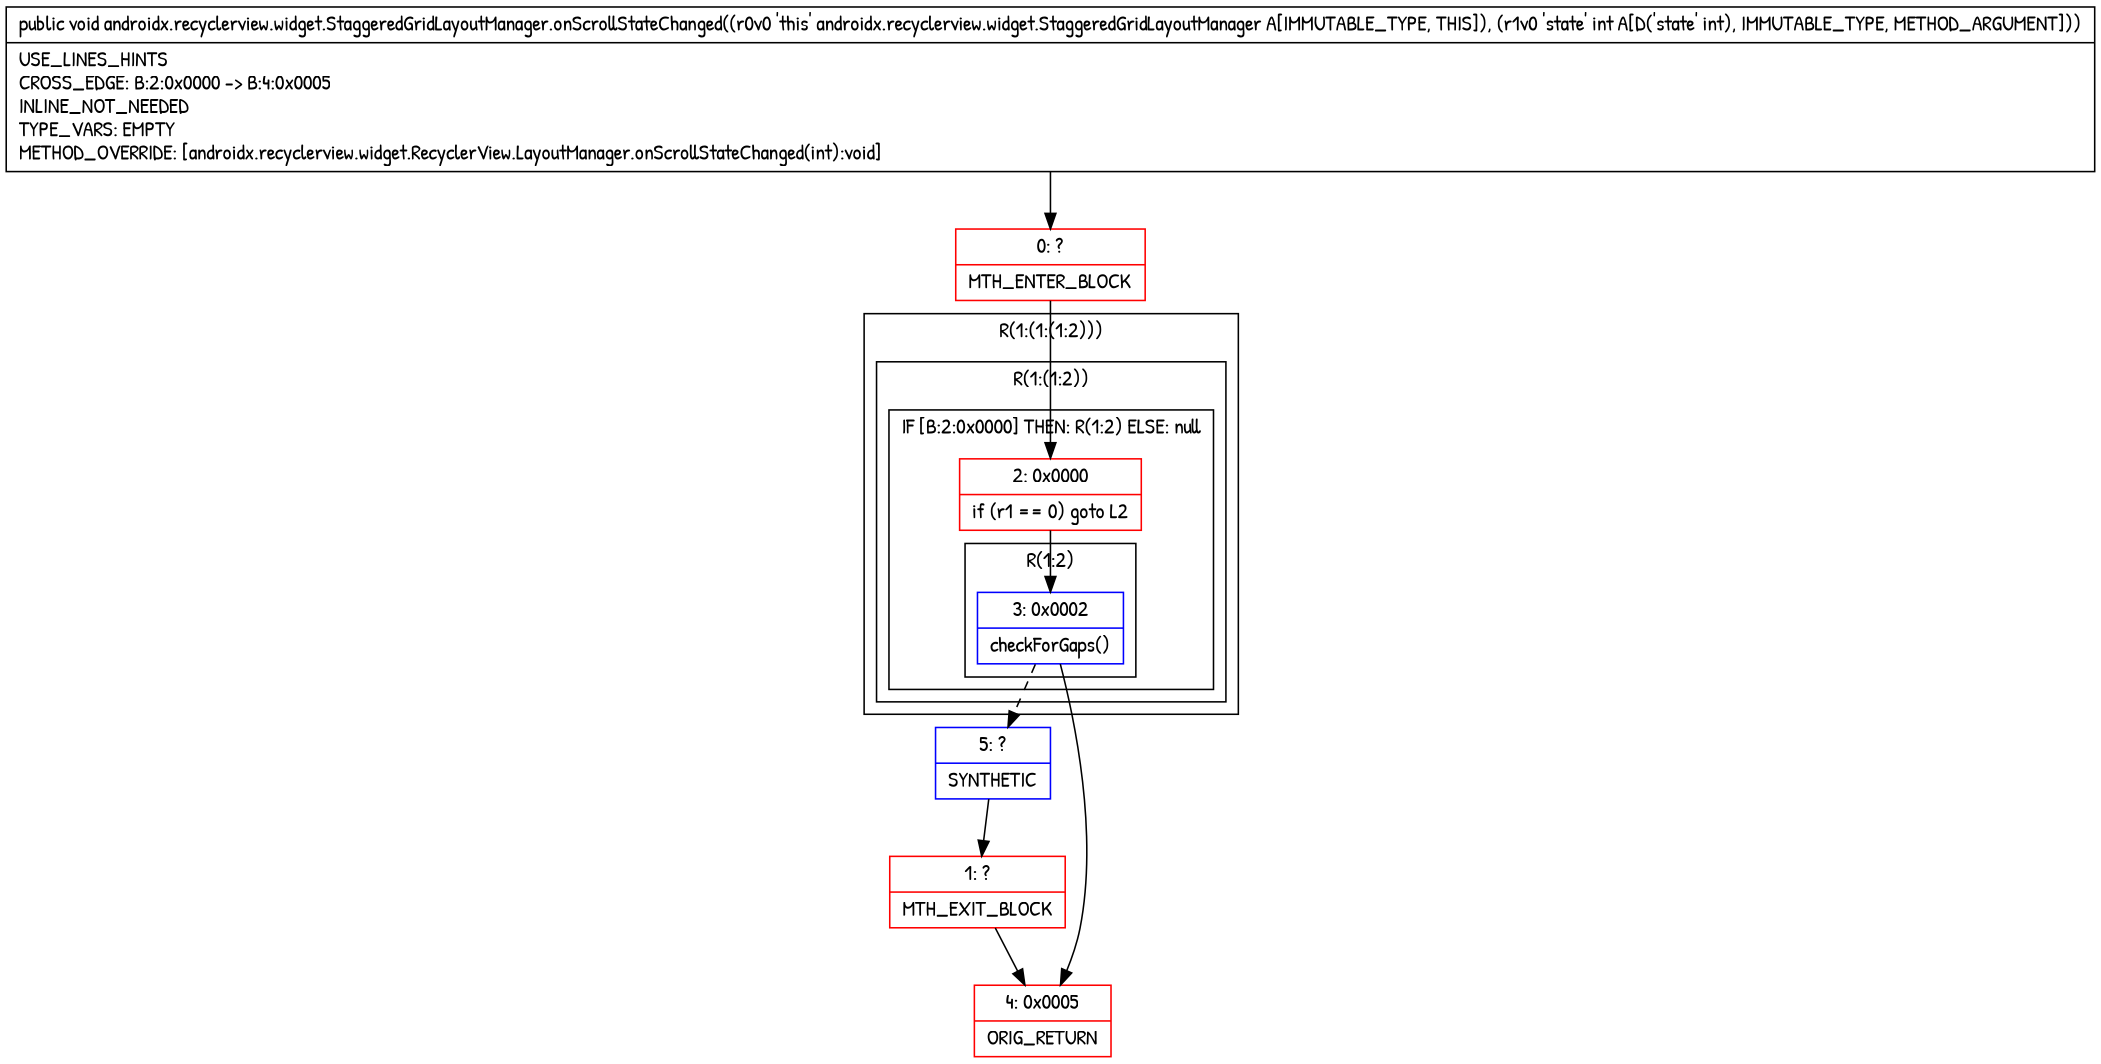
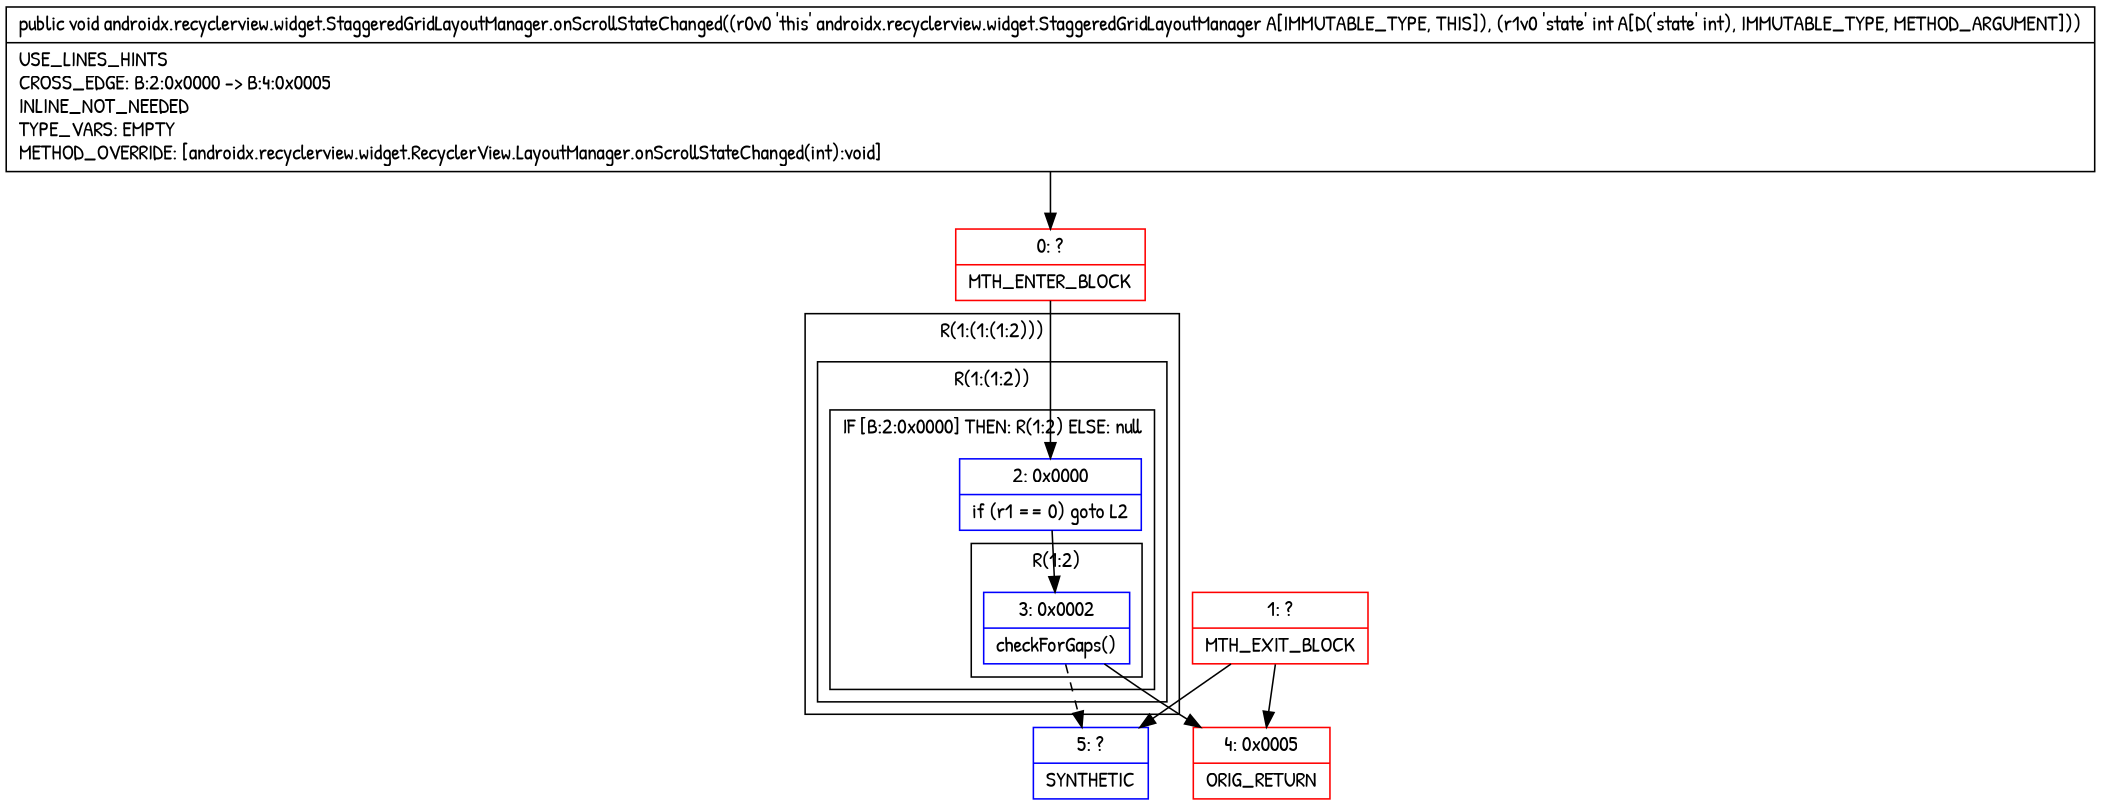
(1050, 495) -> (1050, 495)
(986, 820) -> (1192, 691)
